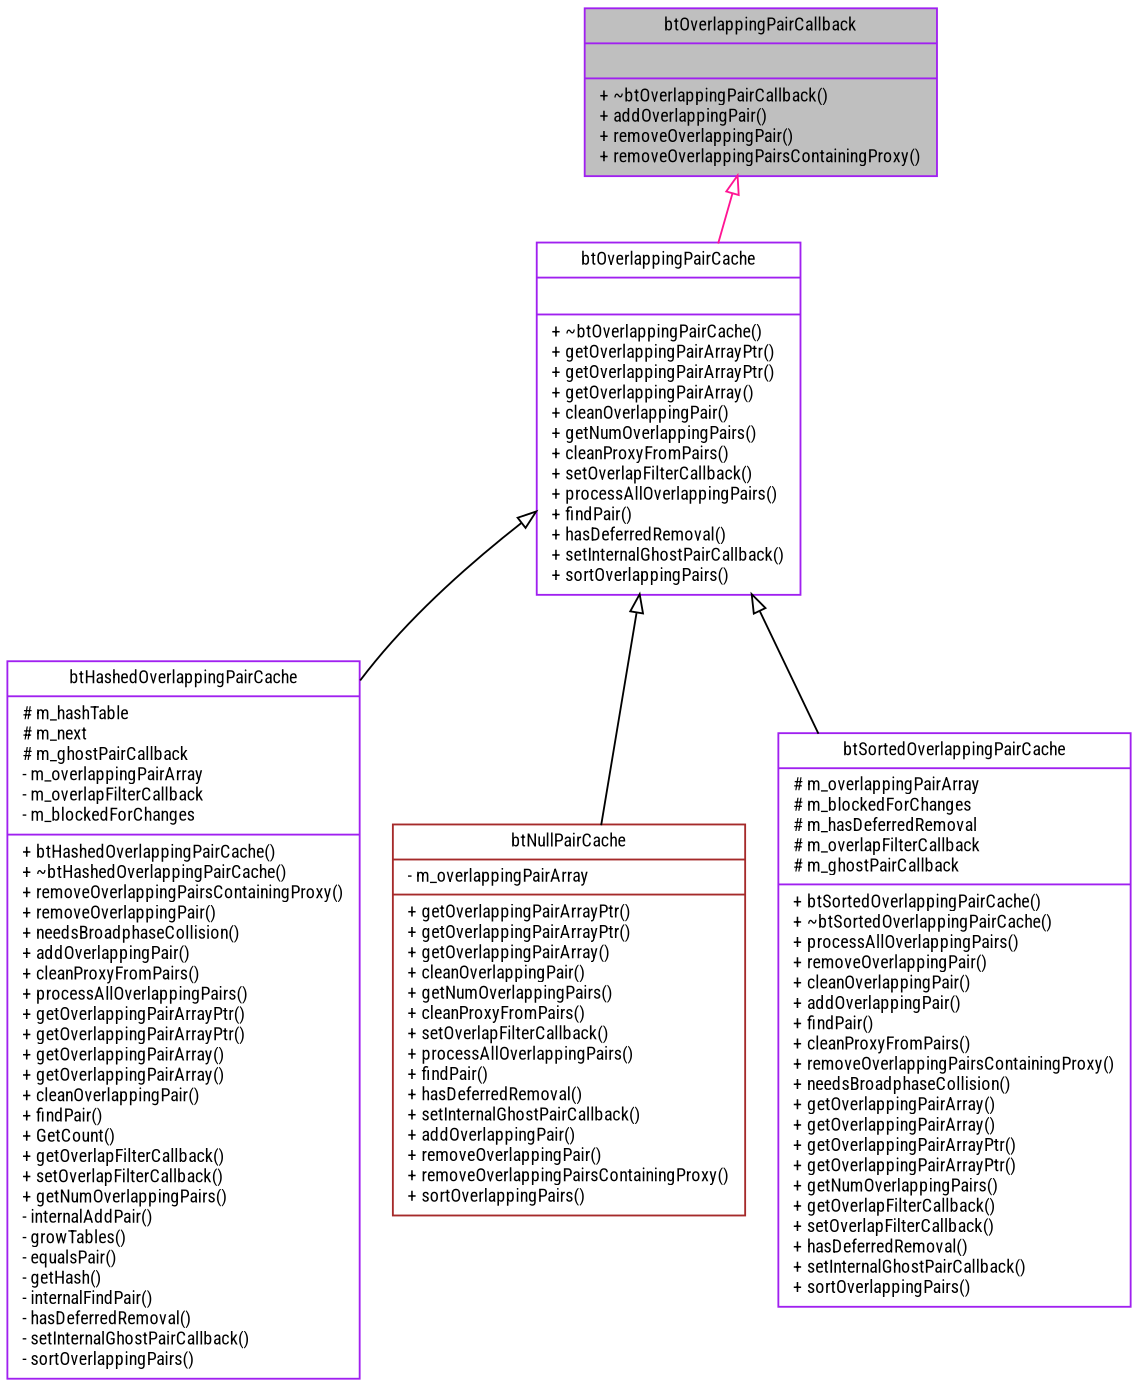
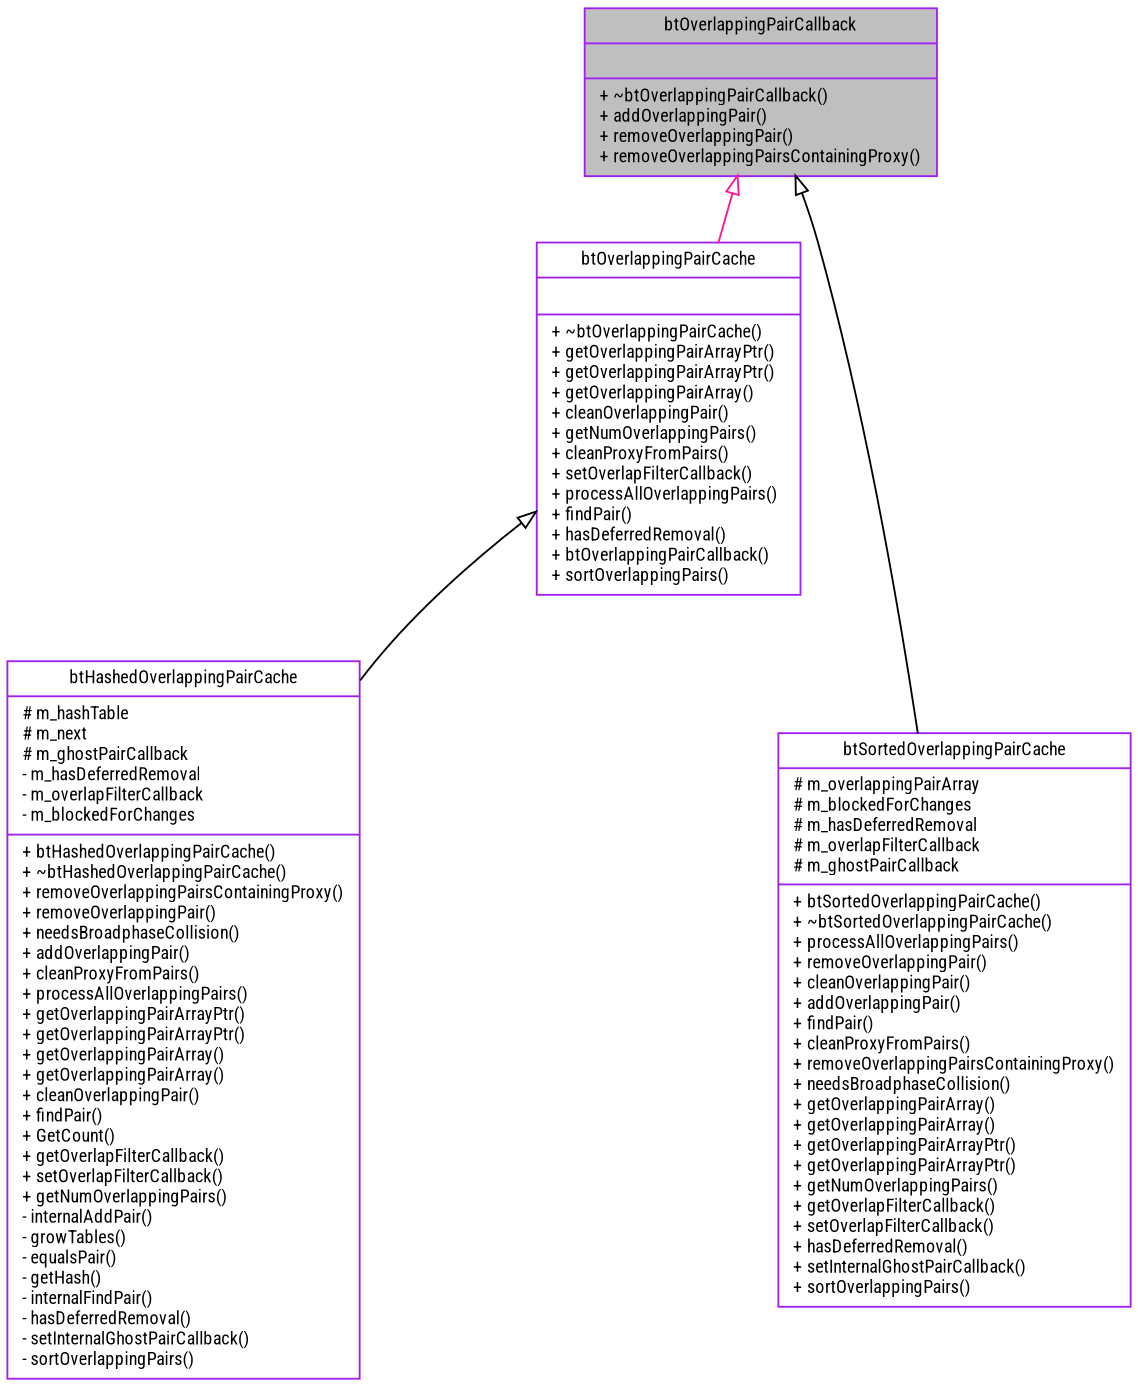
(669, 555) -> (660, 555)
(789, 673) -> (870, 461)
(113, 775) -> (112, 775)
(569, 1020) -> none
